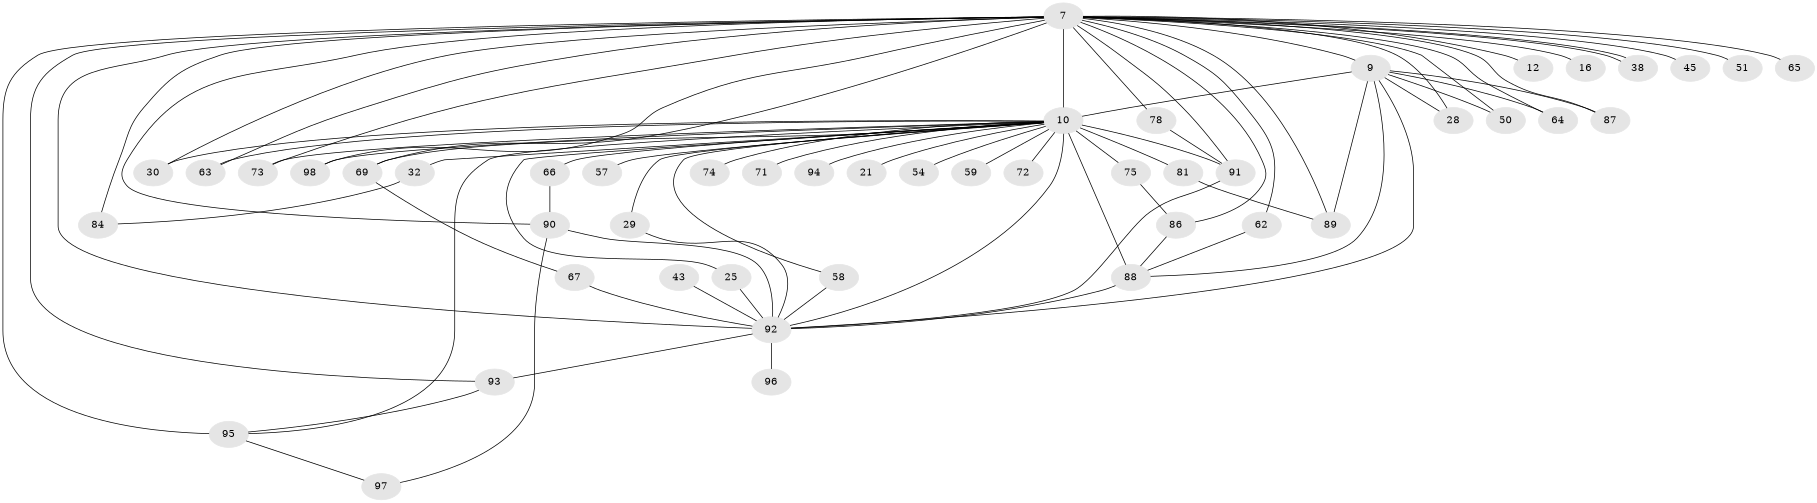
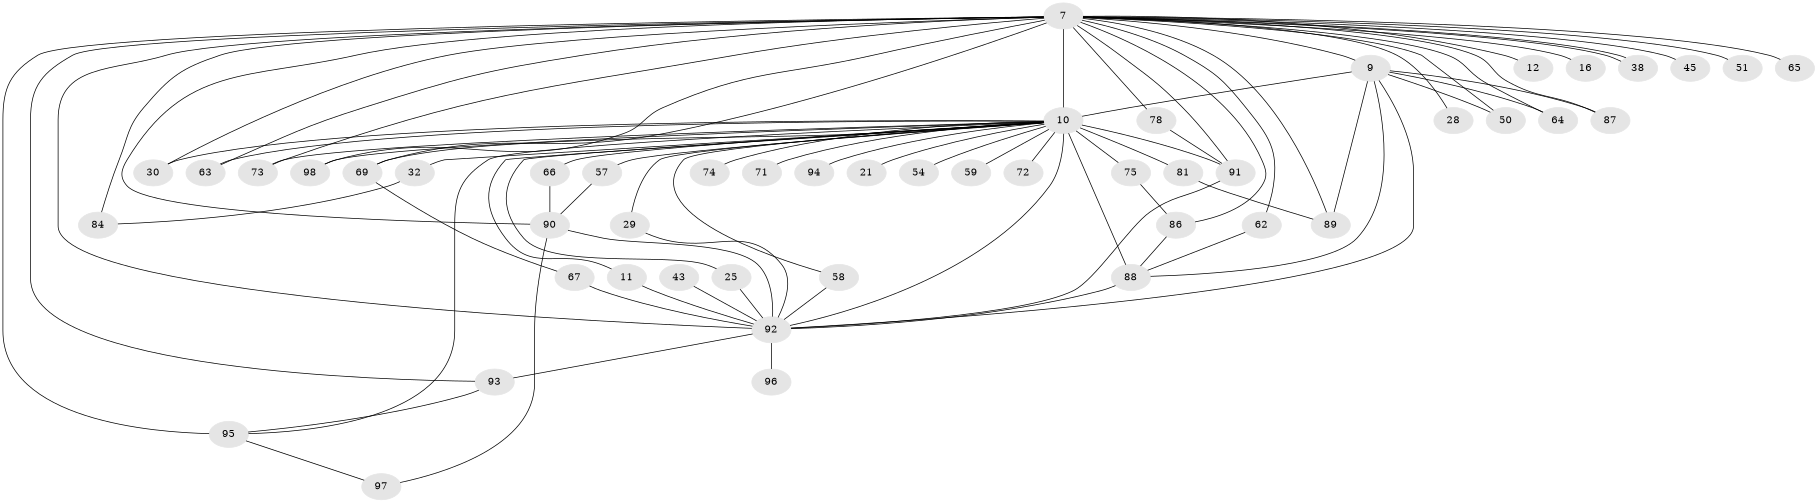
(1412, 94) -> none
none -> (576, 199)
none -> (627, 277)
